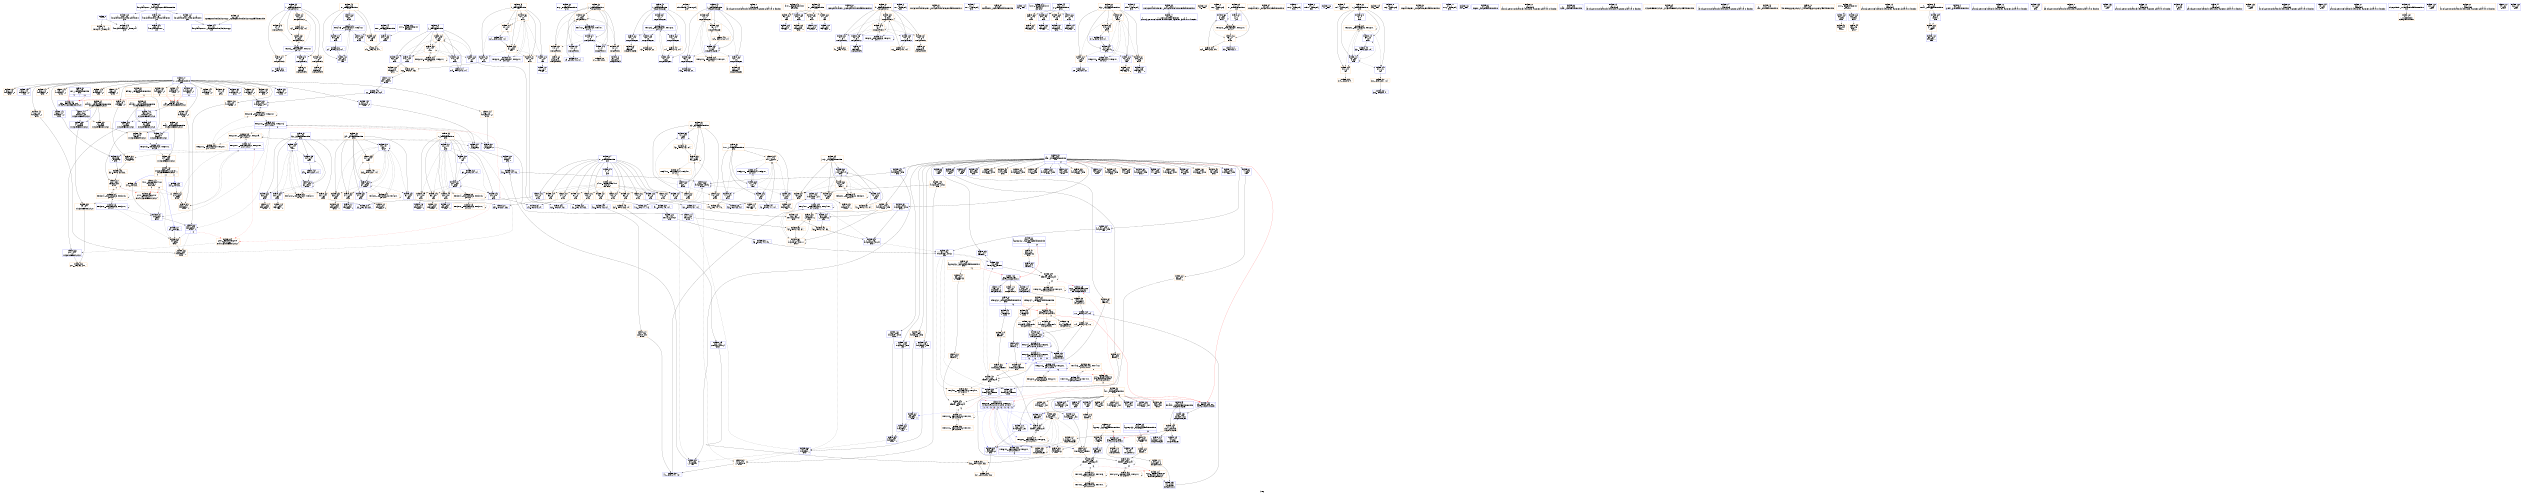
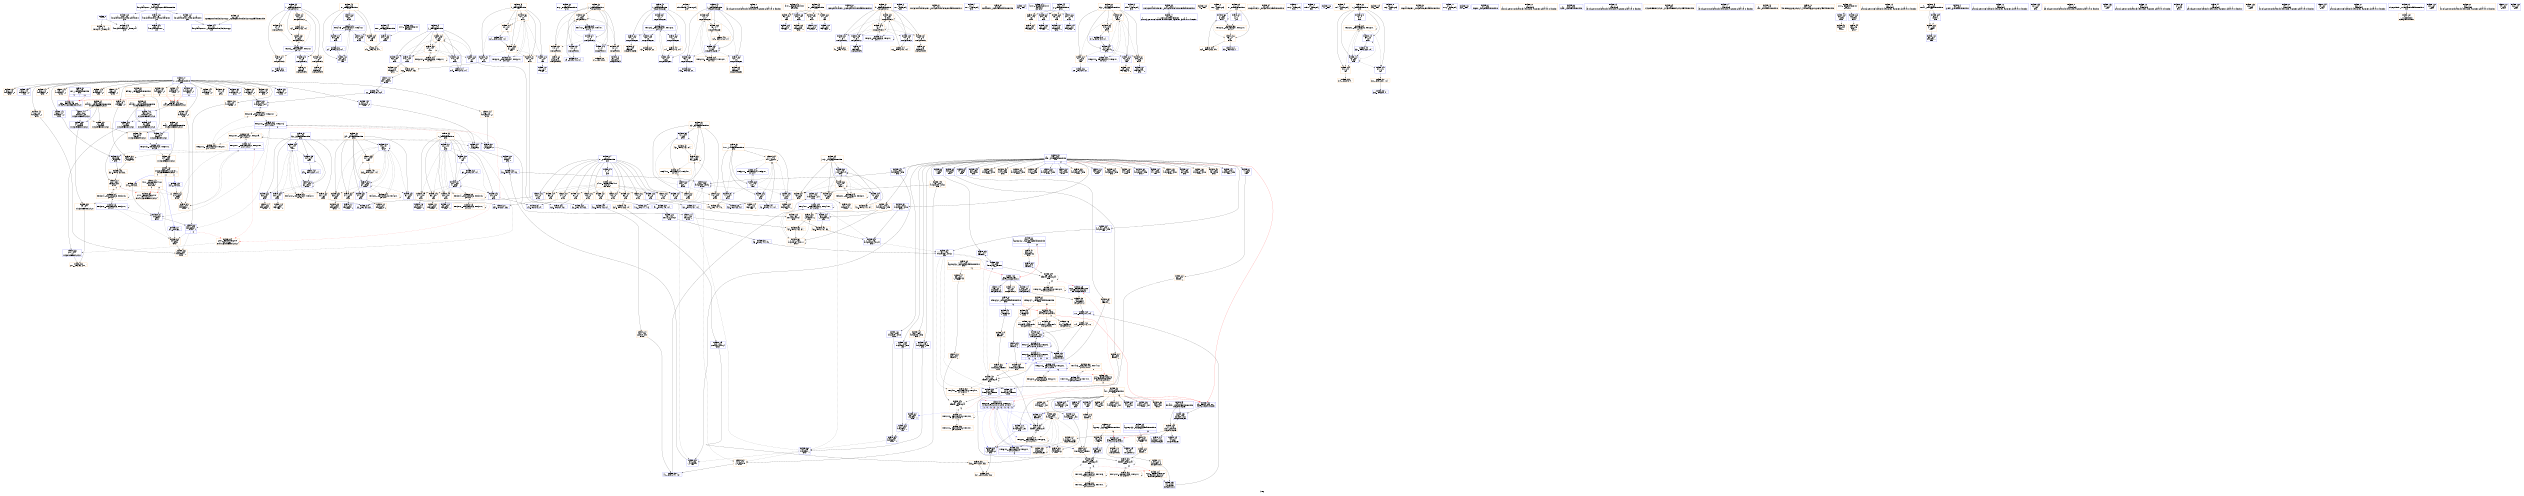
(683, 142) -> (670, 152)
